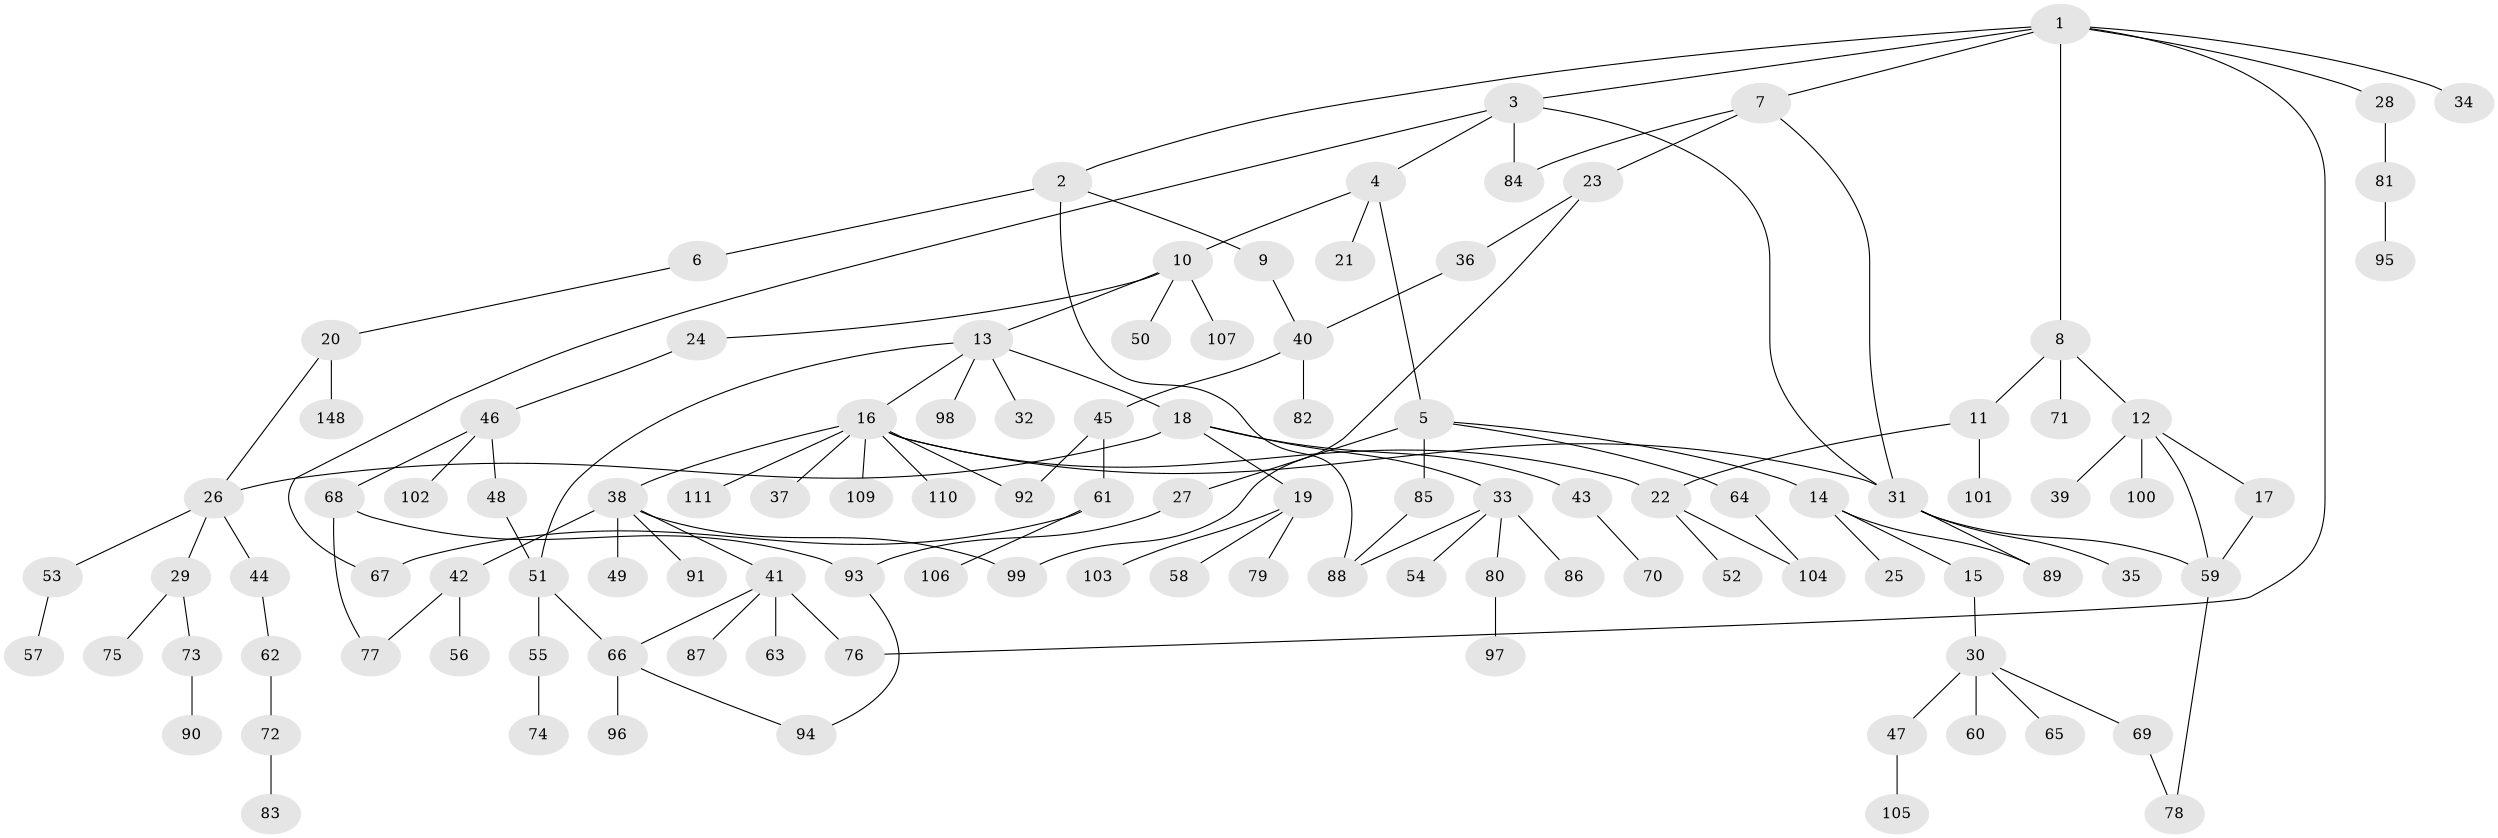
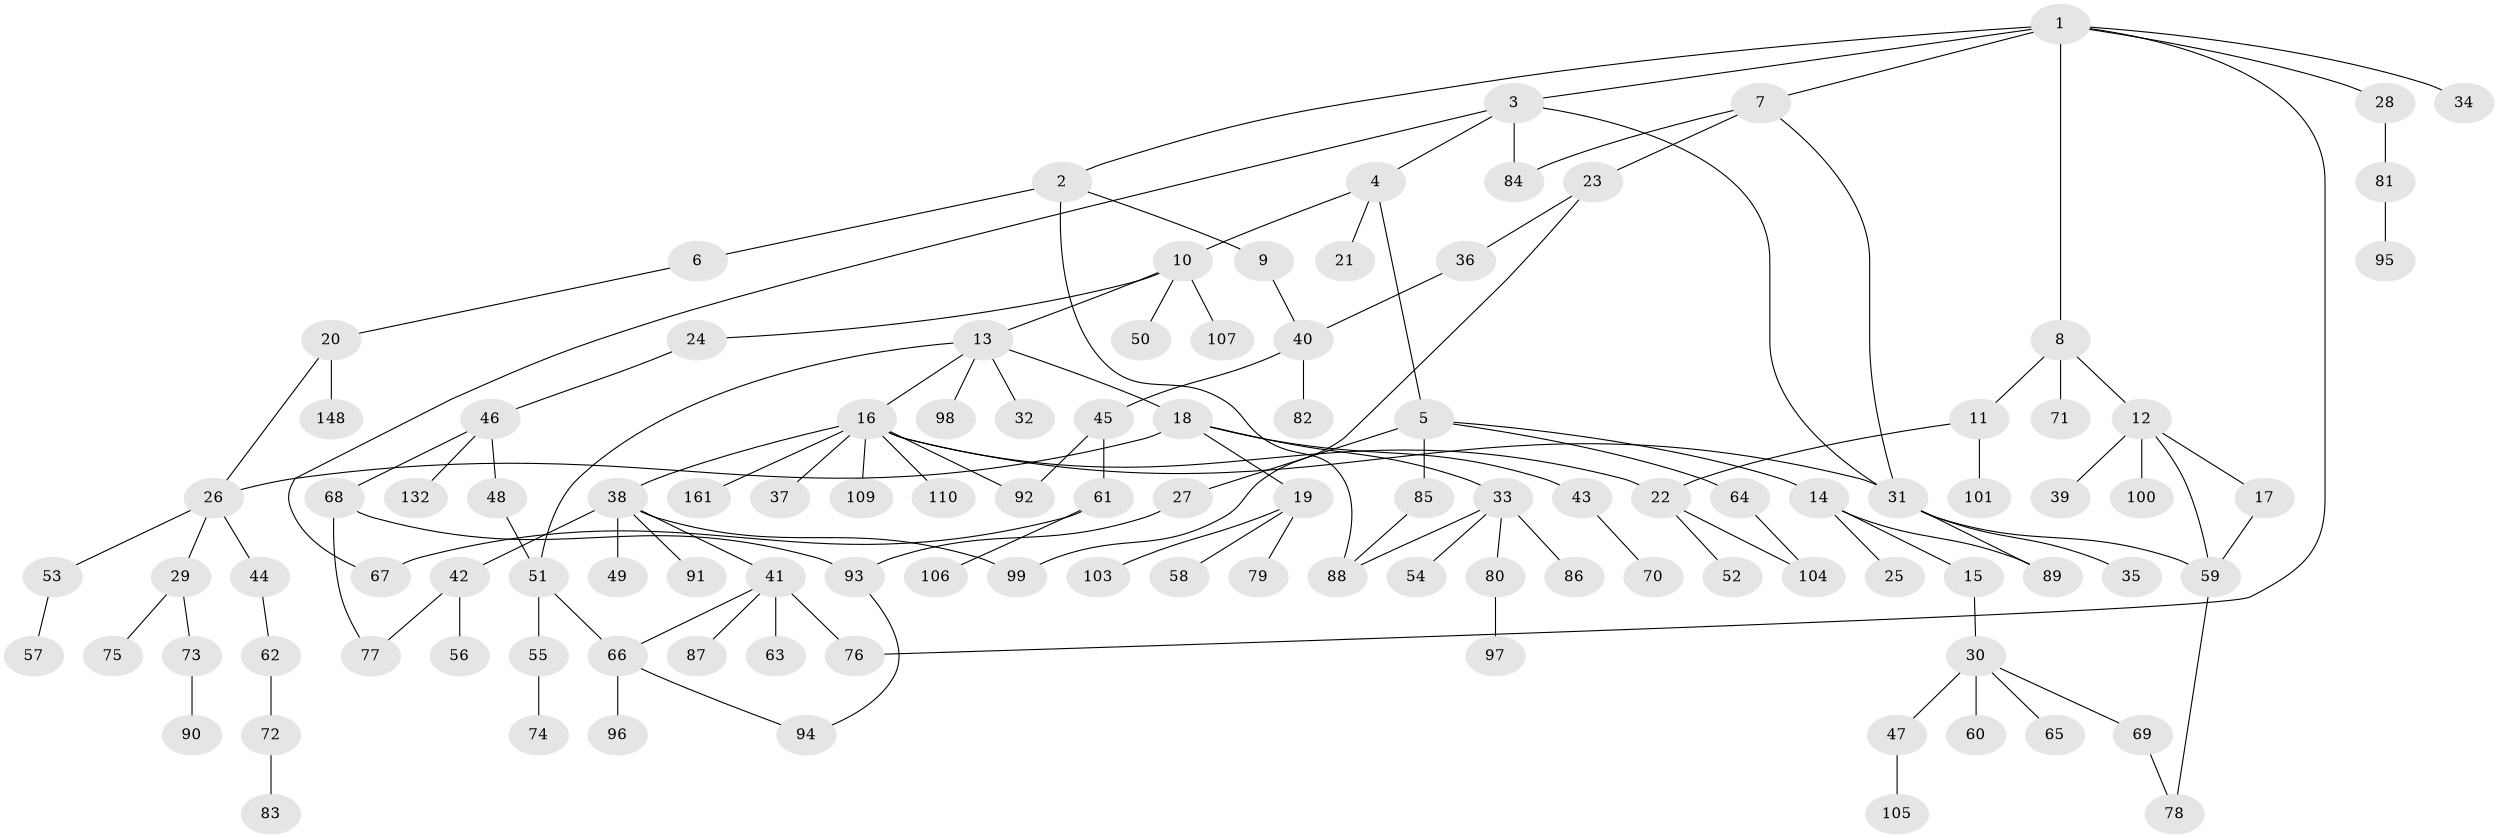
(416, 498) -> (416, 498)
(699, 498) -> (699, 498)
